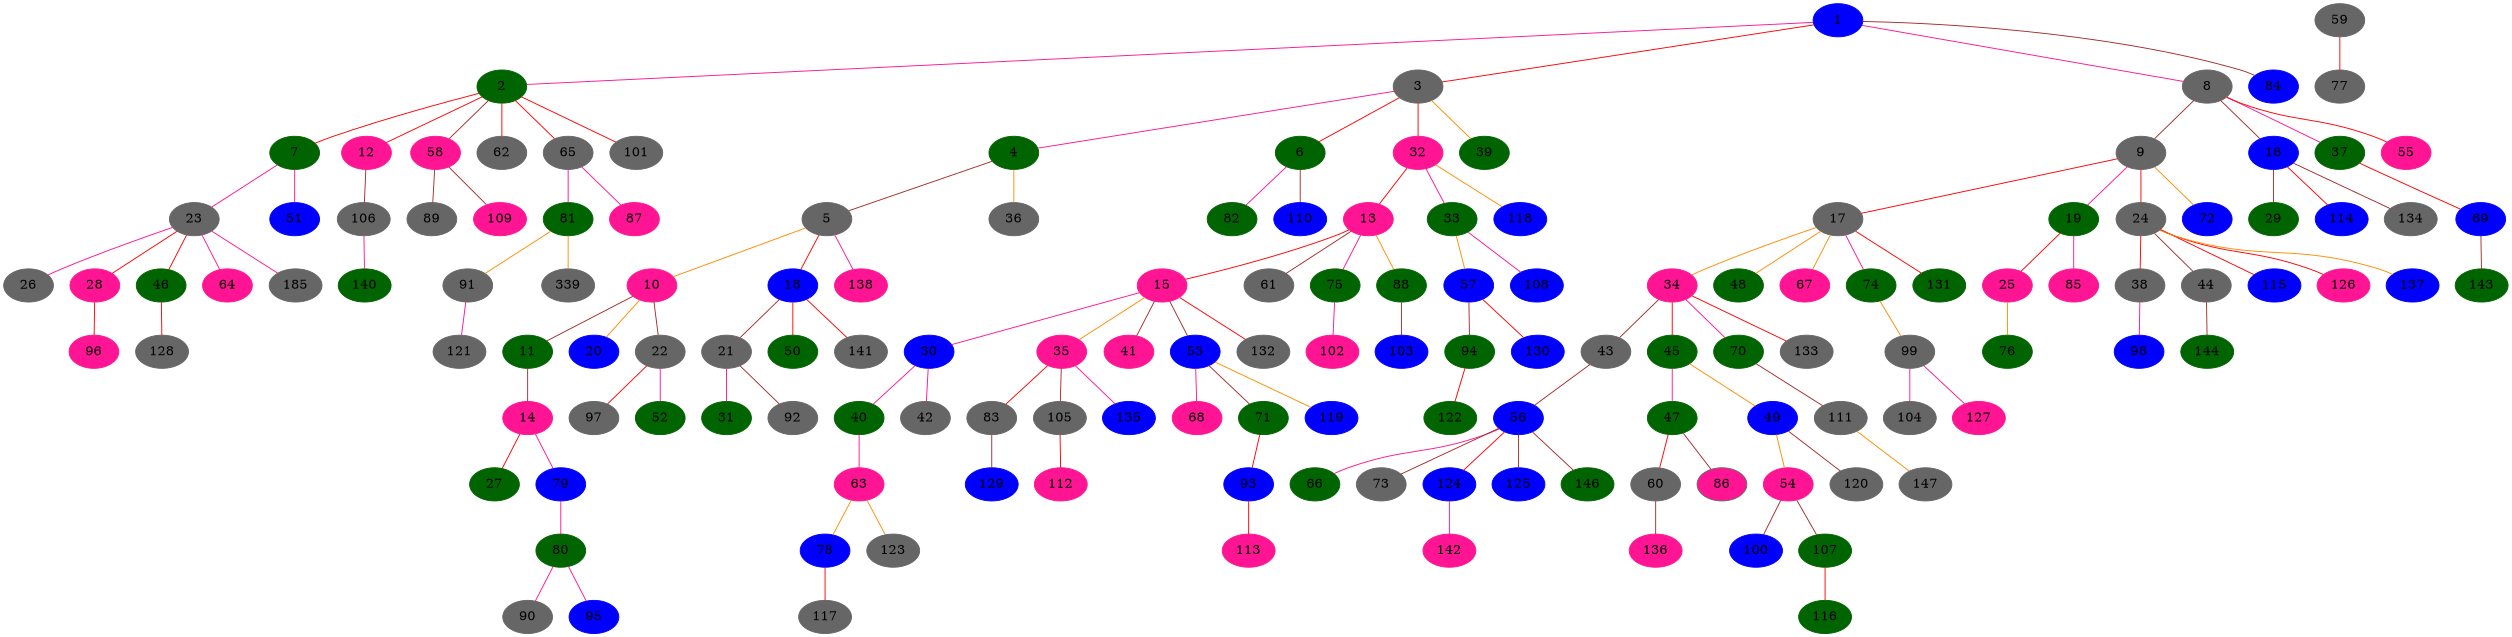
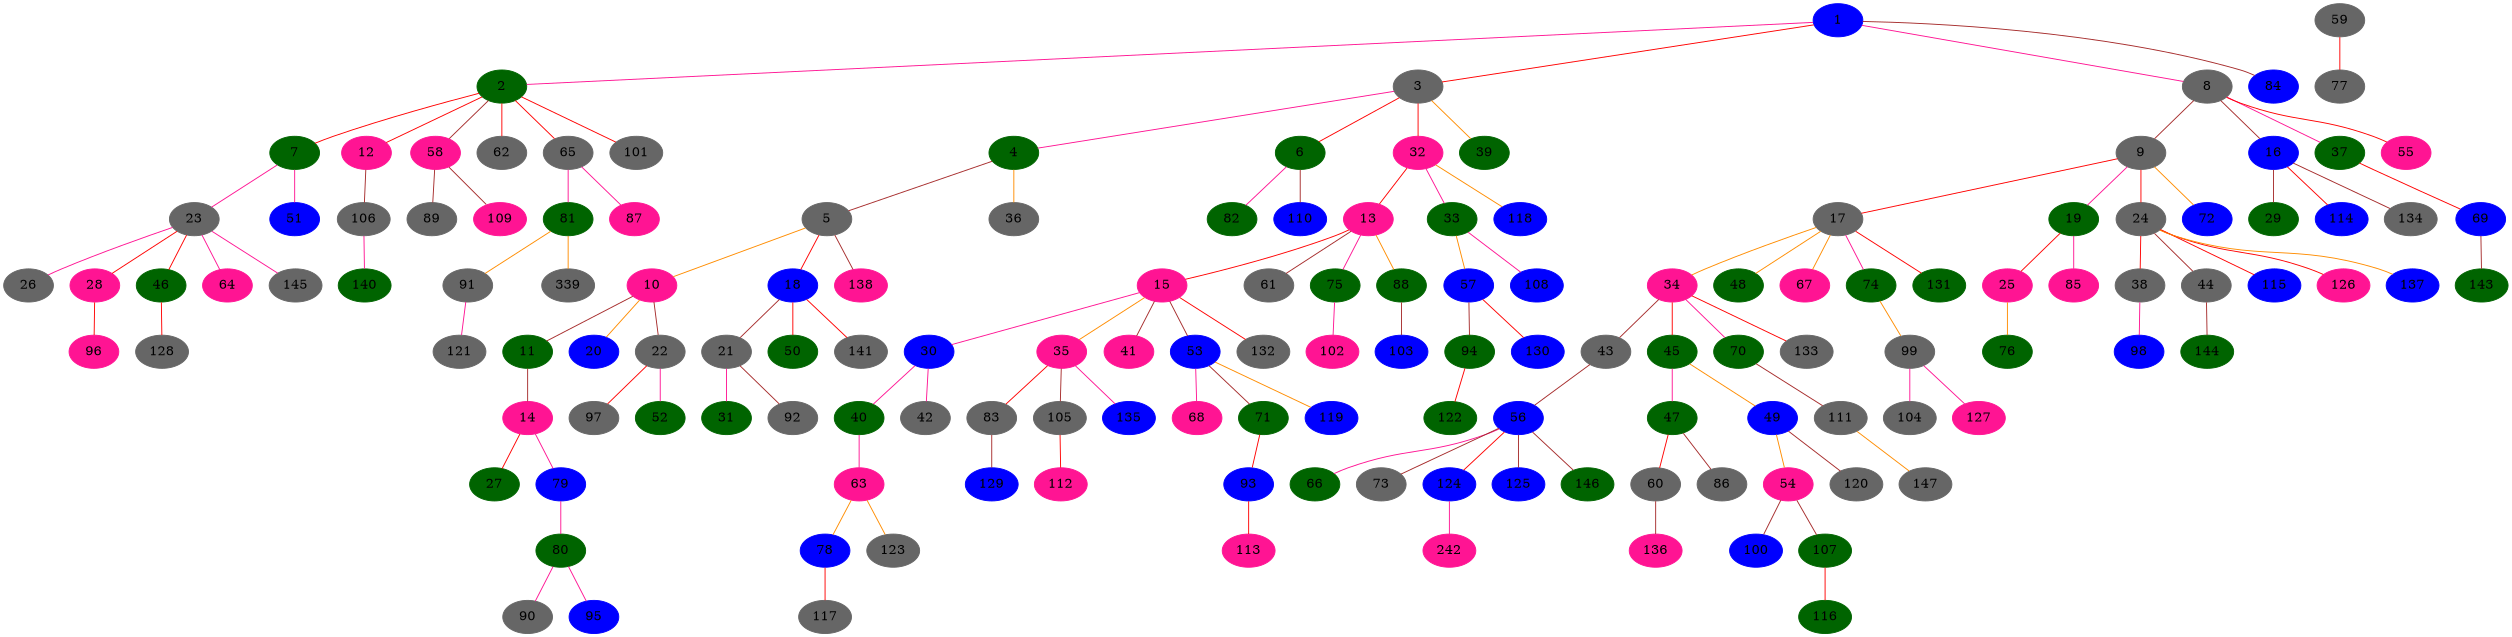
(844, 252) -> (844, 252)
(296, 285) -> (296, 285)
(1722, 484) -> (1722, 484)
(1449, 551) -> (1449, 551)
